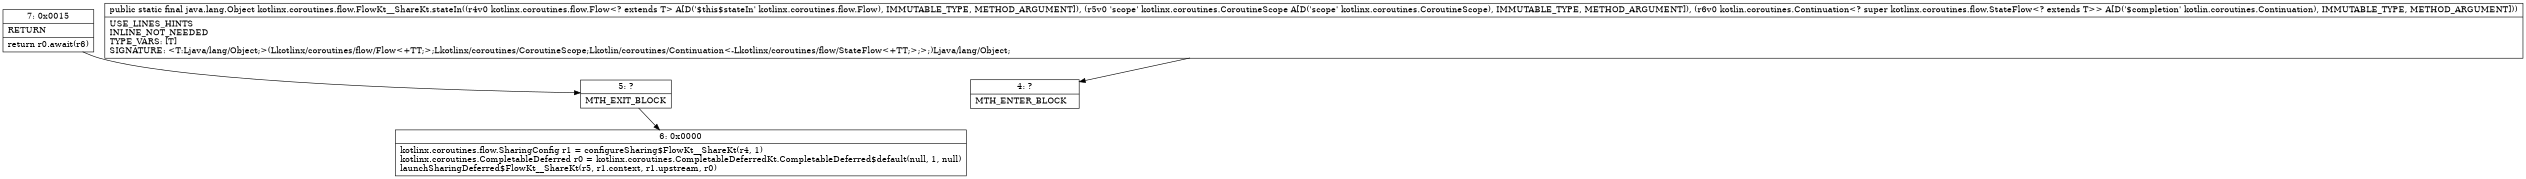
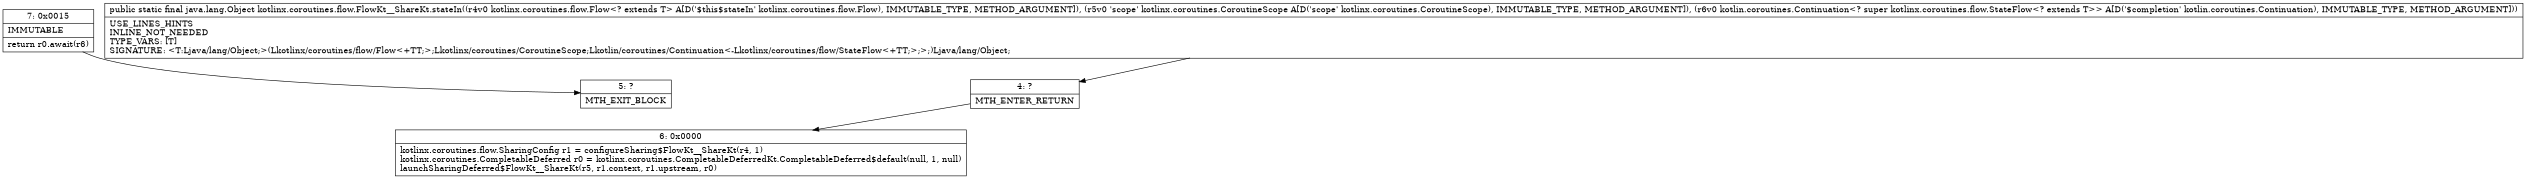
(27, 30) -> (36, 30)
(1021, 101) -> (1025, 101)
(647, 117) -> (895, 116)
